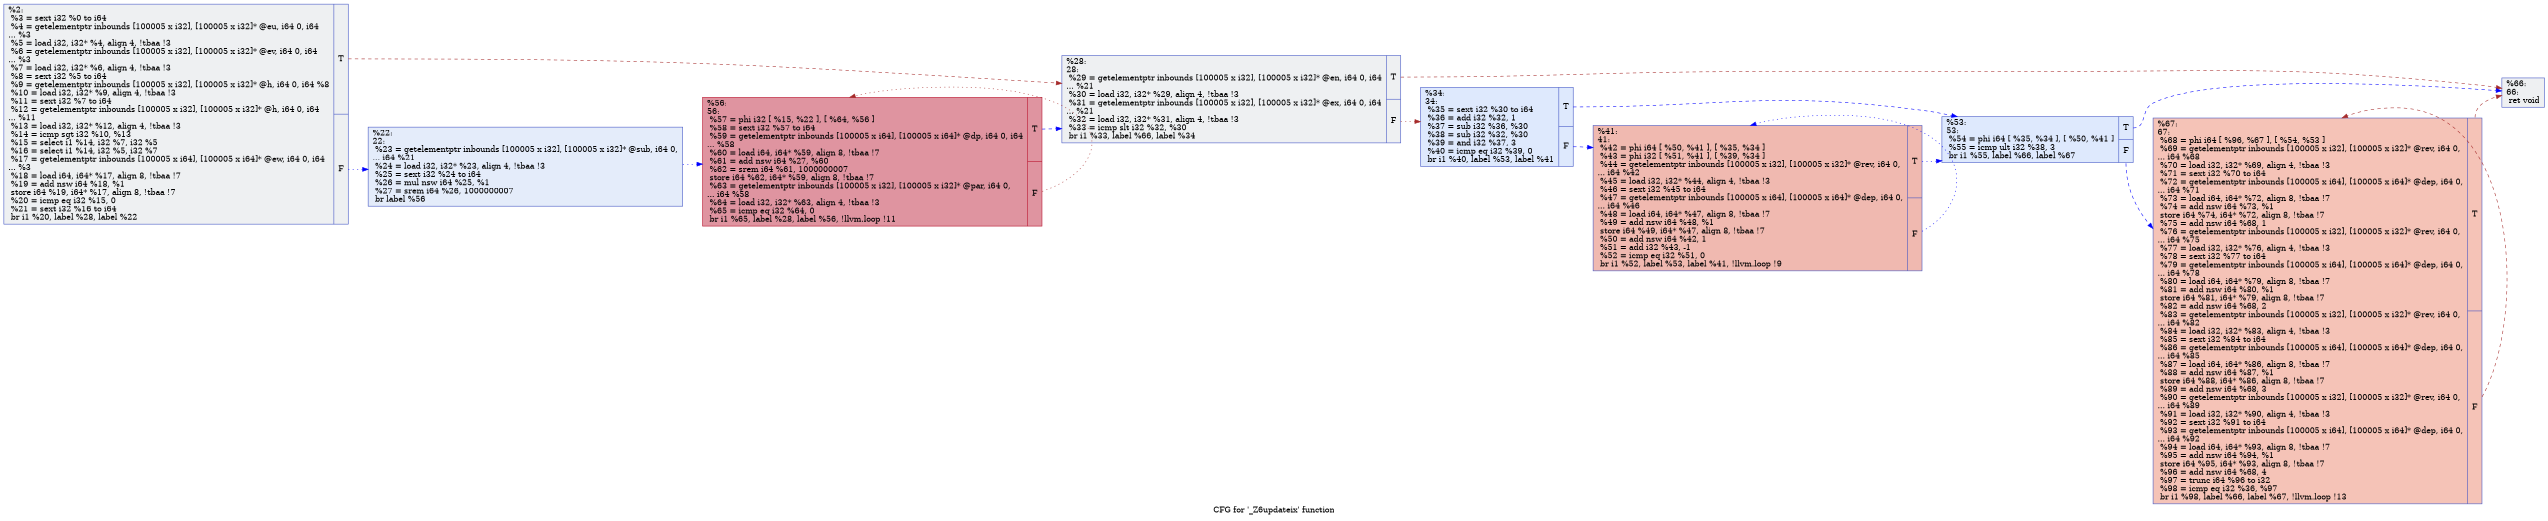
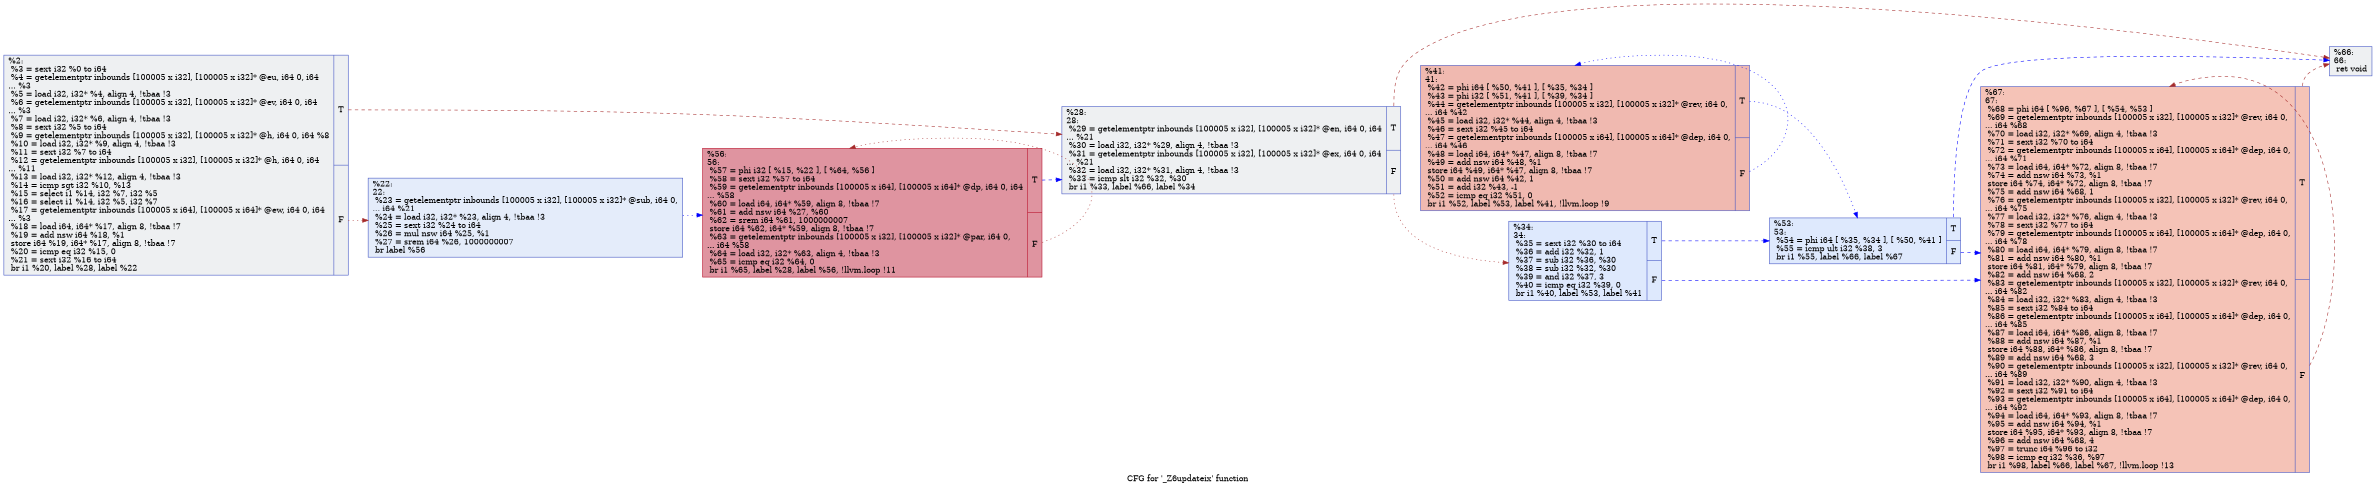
(1580, 147) -> (1818, 281)
(355, 169) -> (355, 220)
